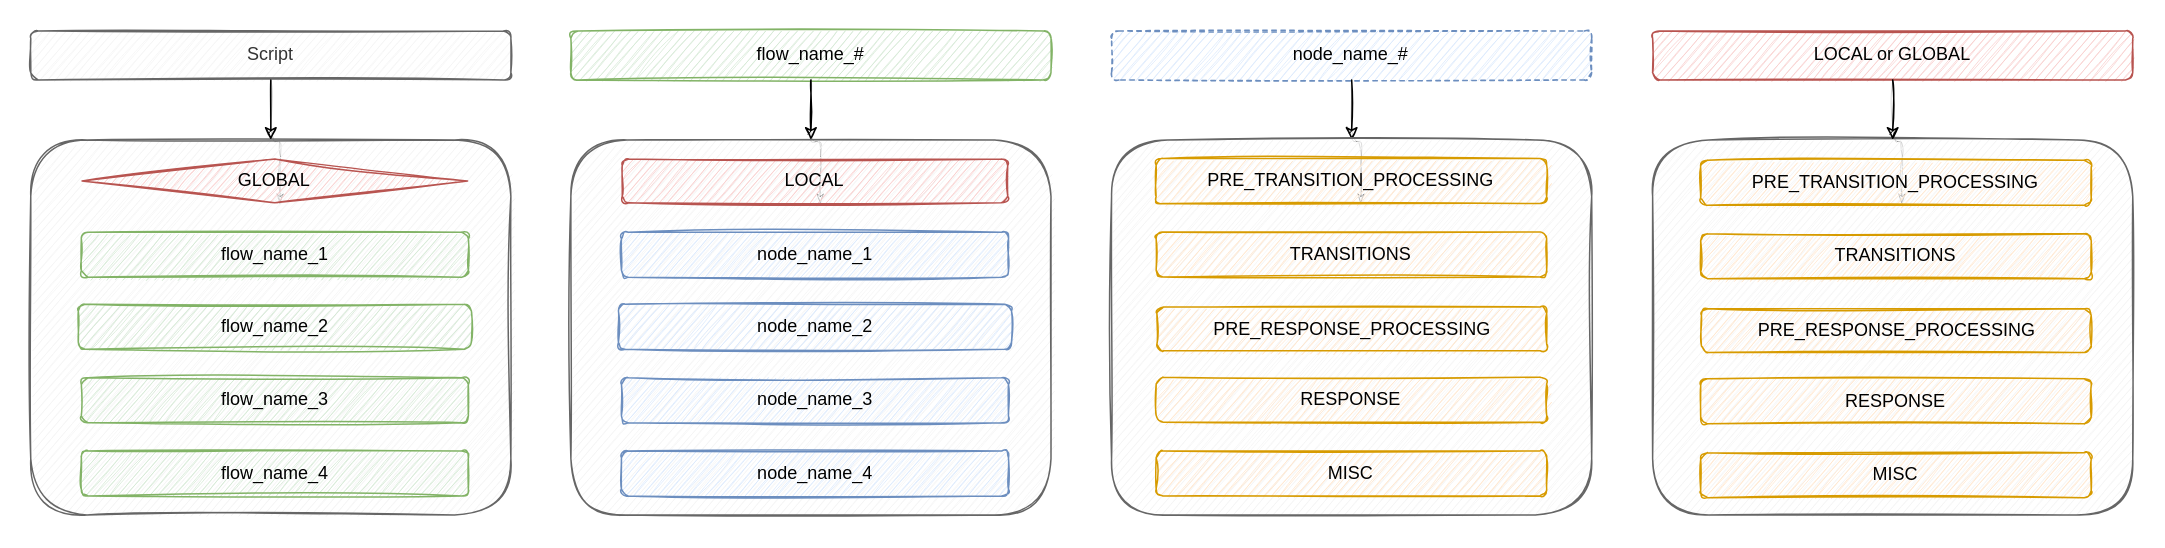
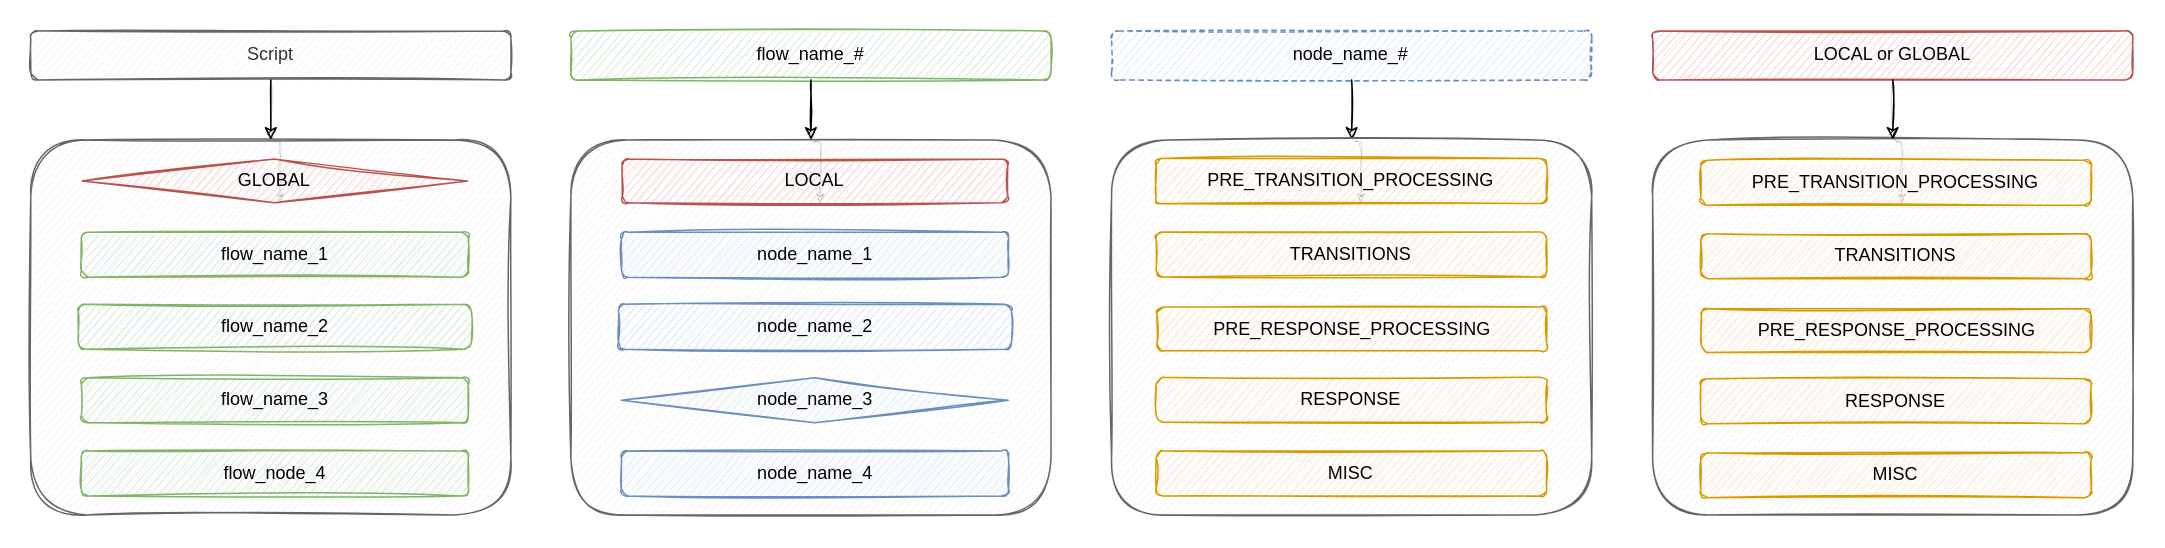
(815, 400) -> (815, 400)
(275, 473) -> (275, 473)
